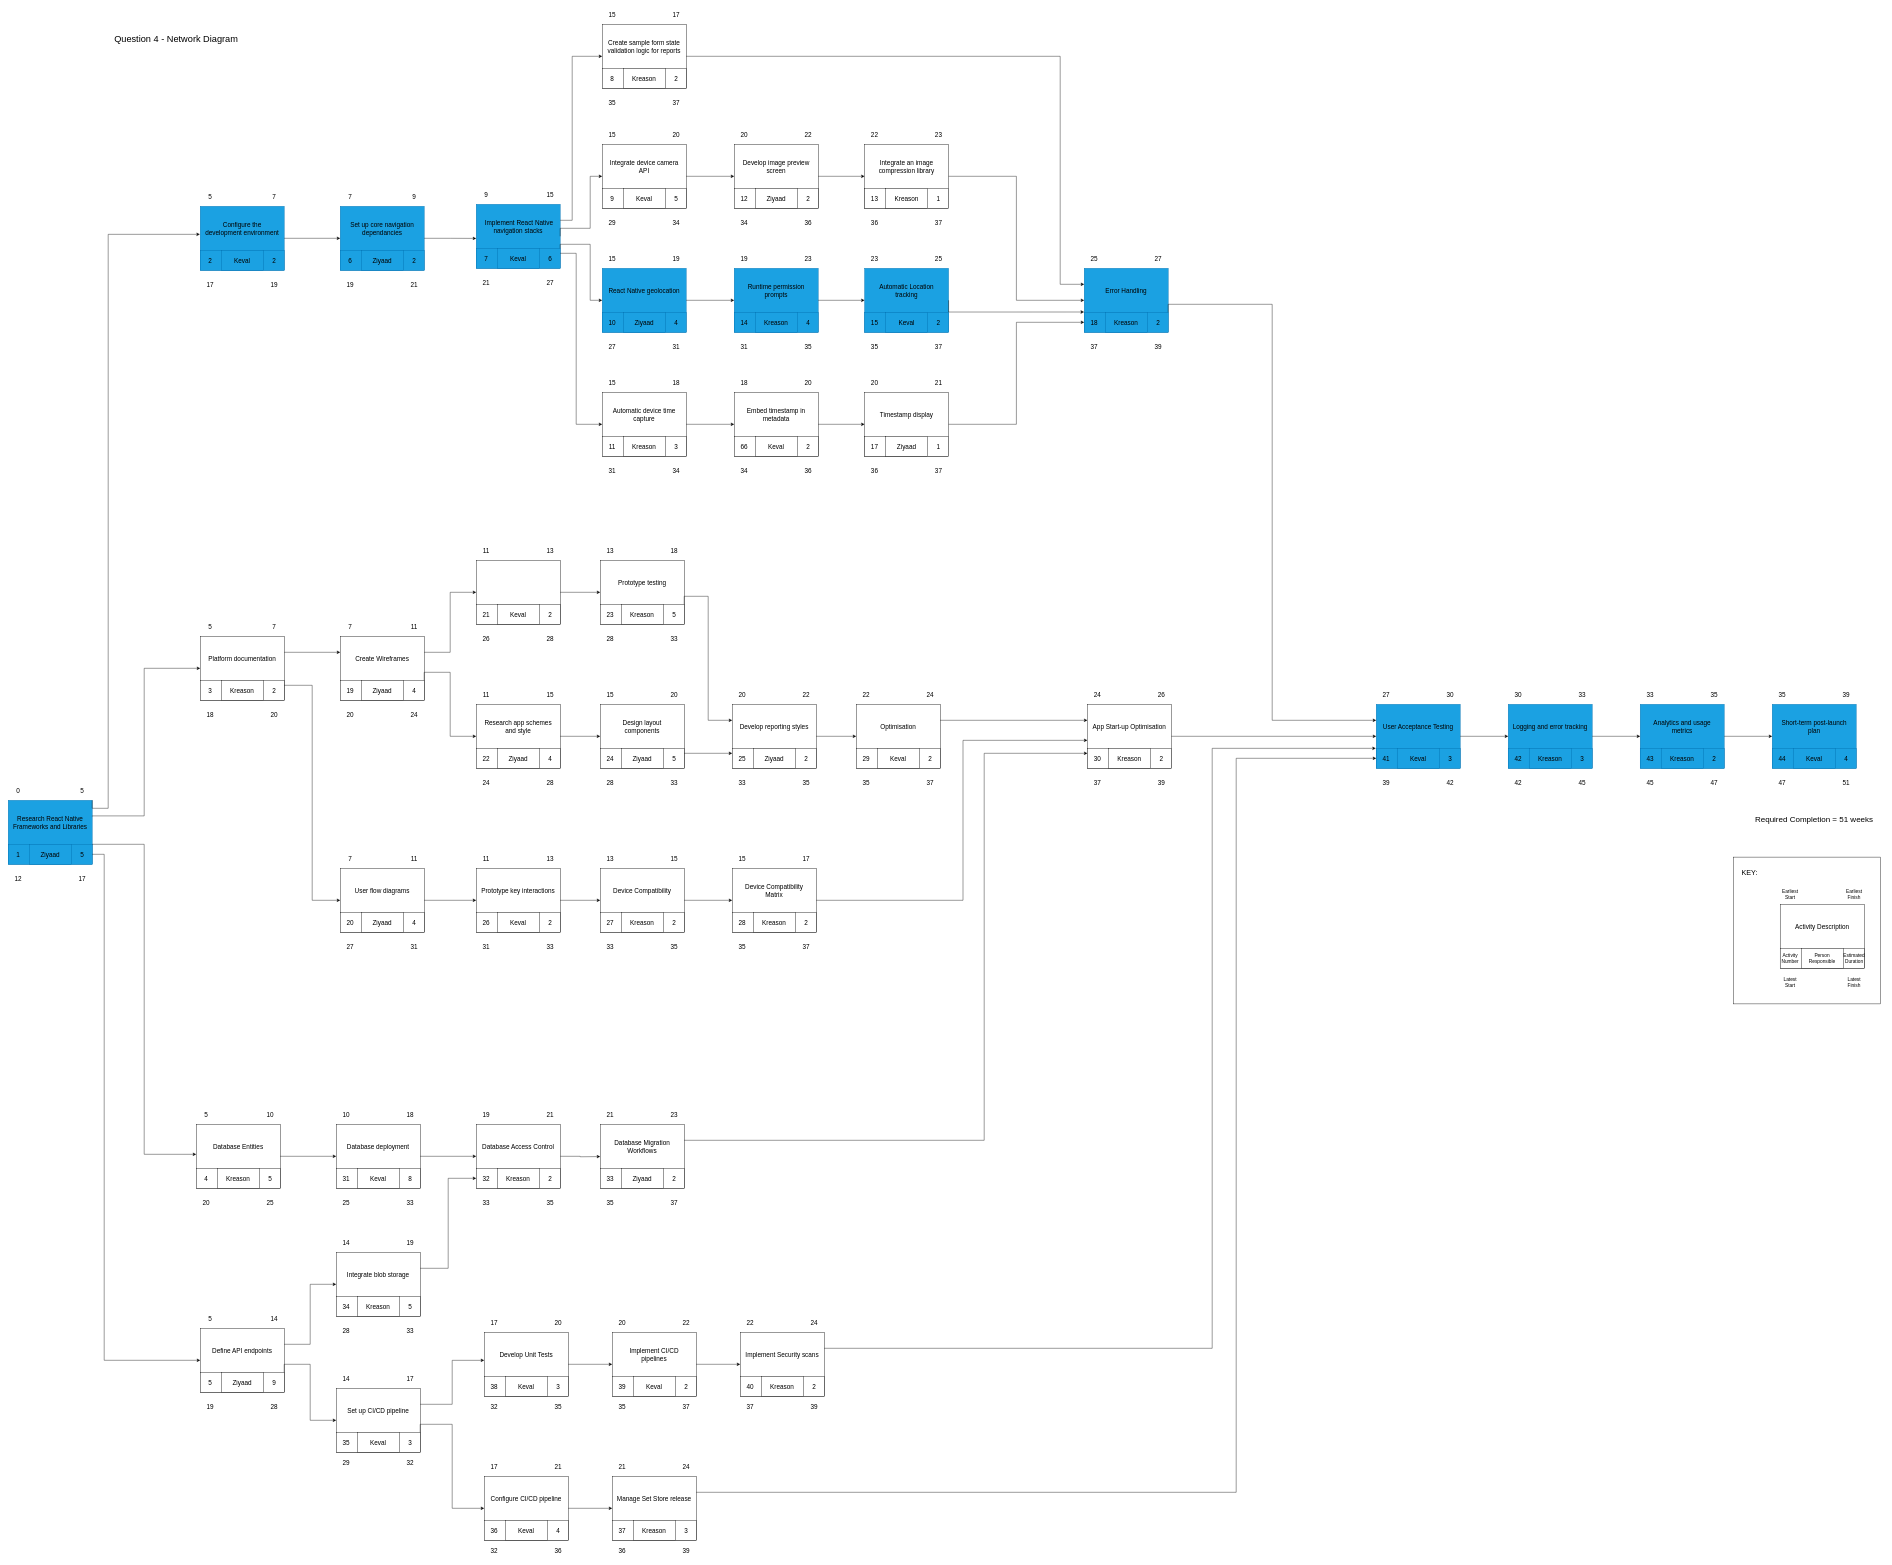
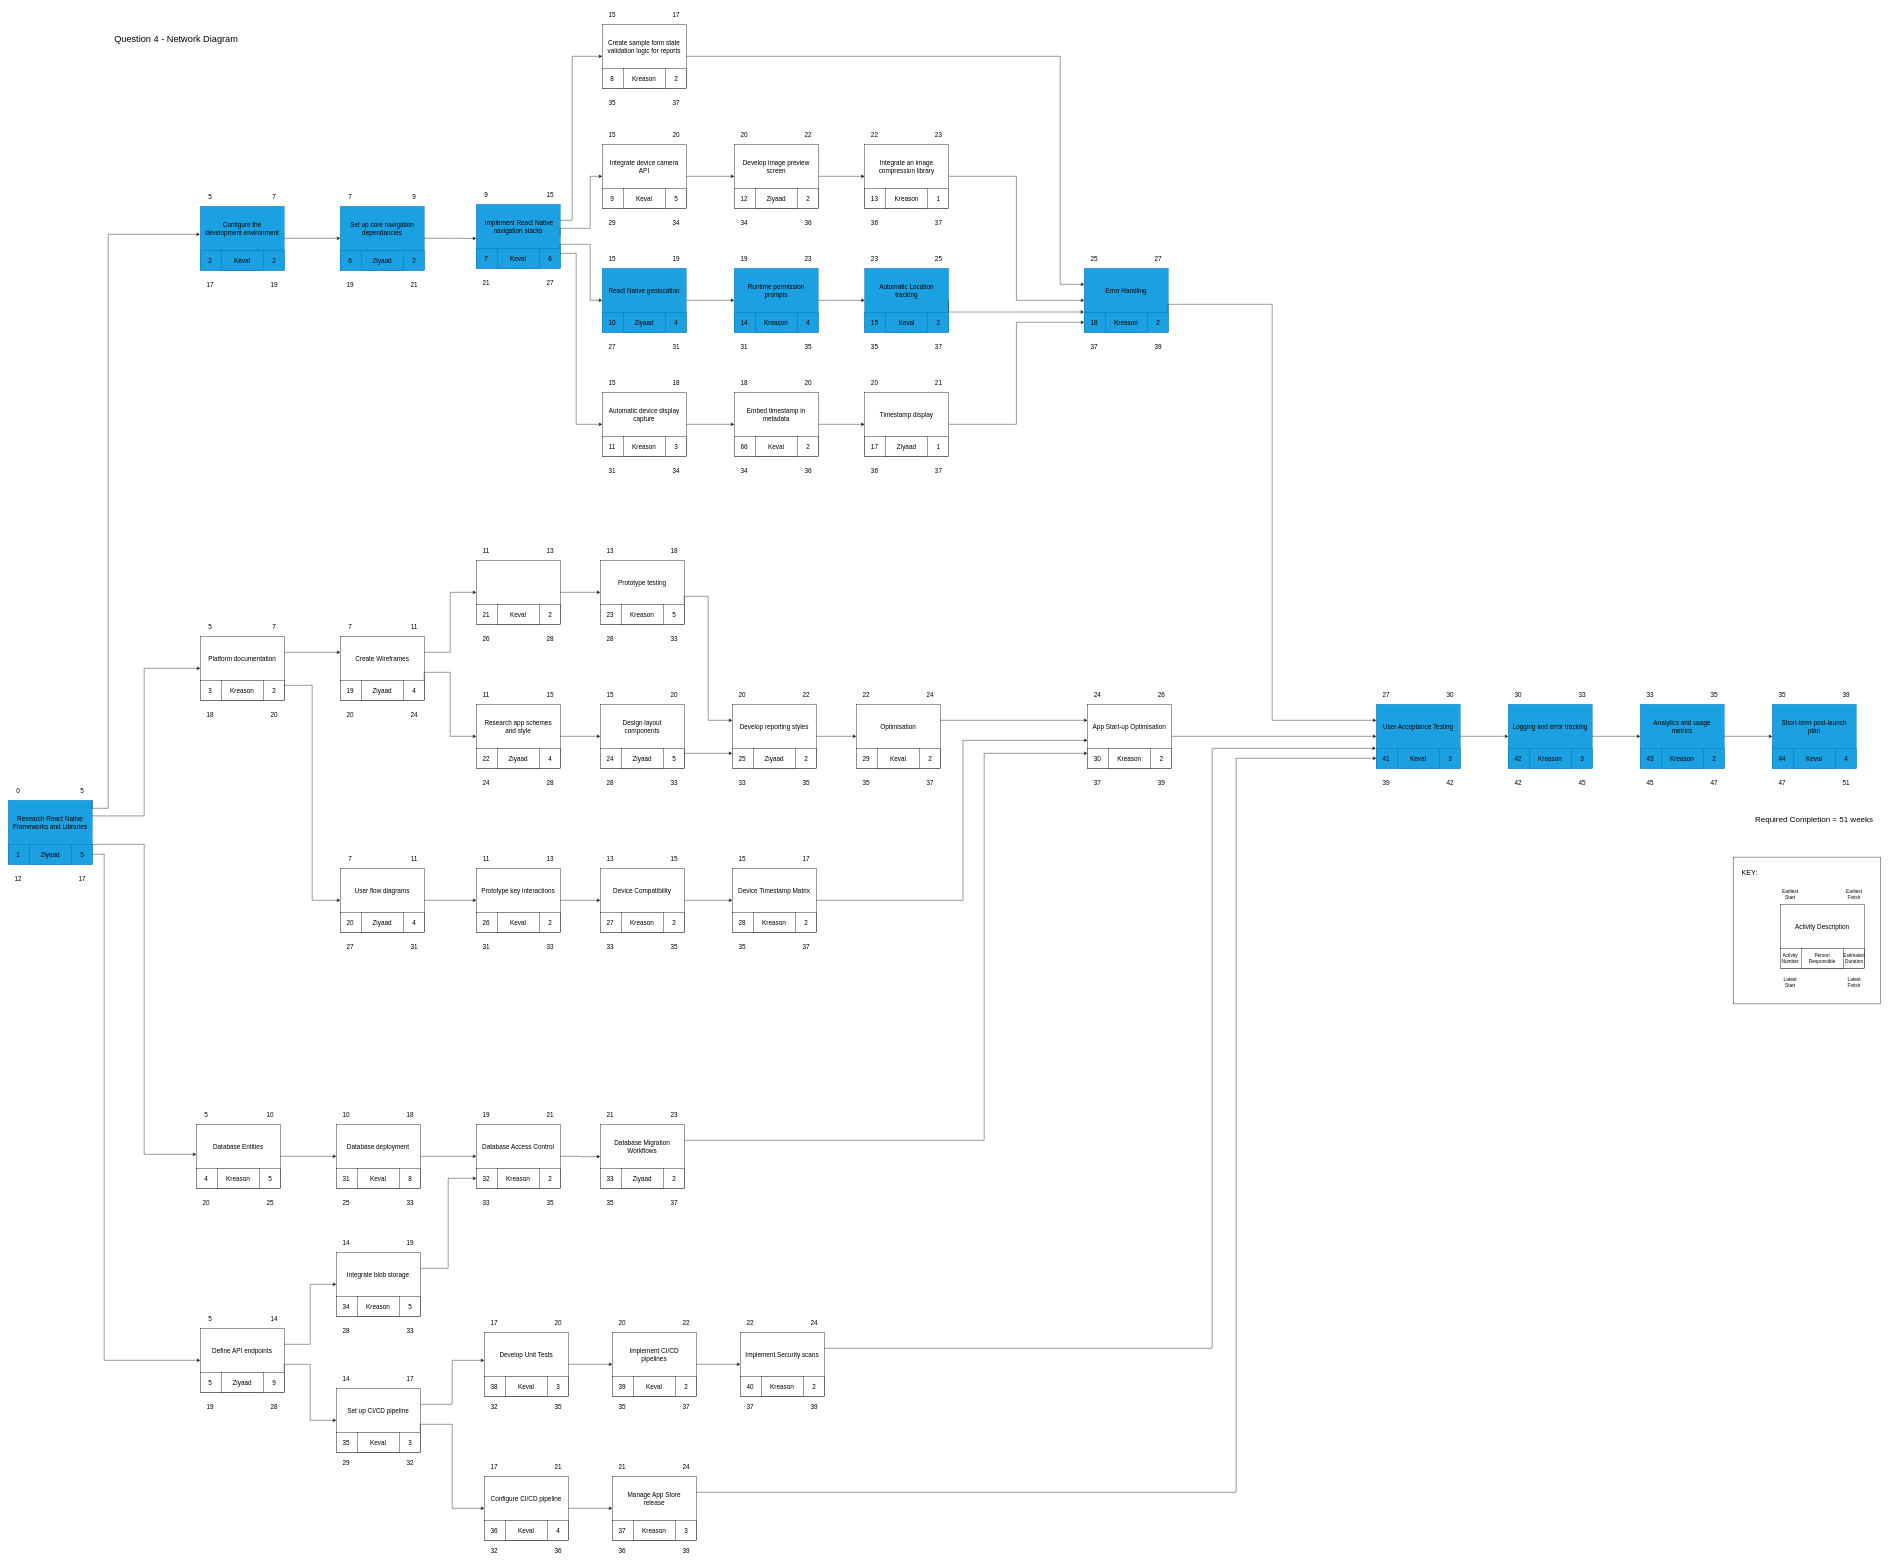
(644, 414) -> (644, 414)
(774, 890) -> (774, 890)
(654, 1498) -> (654, 1498)
